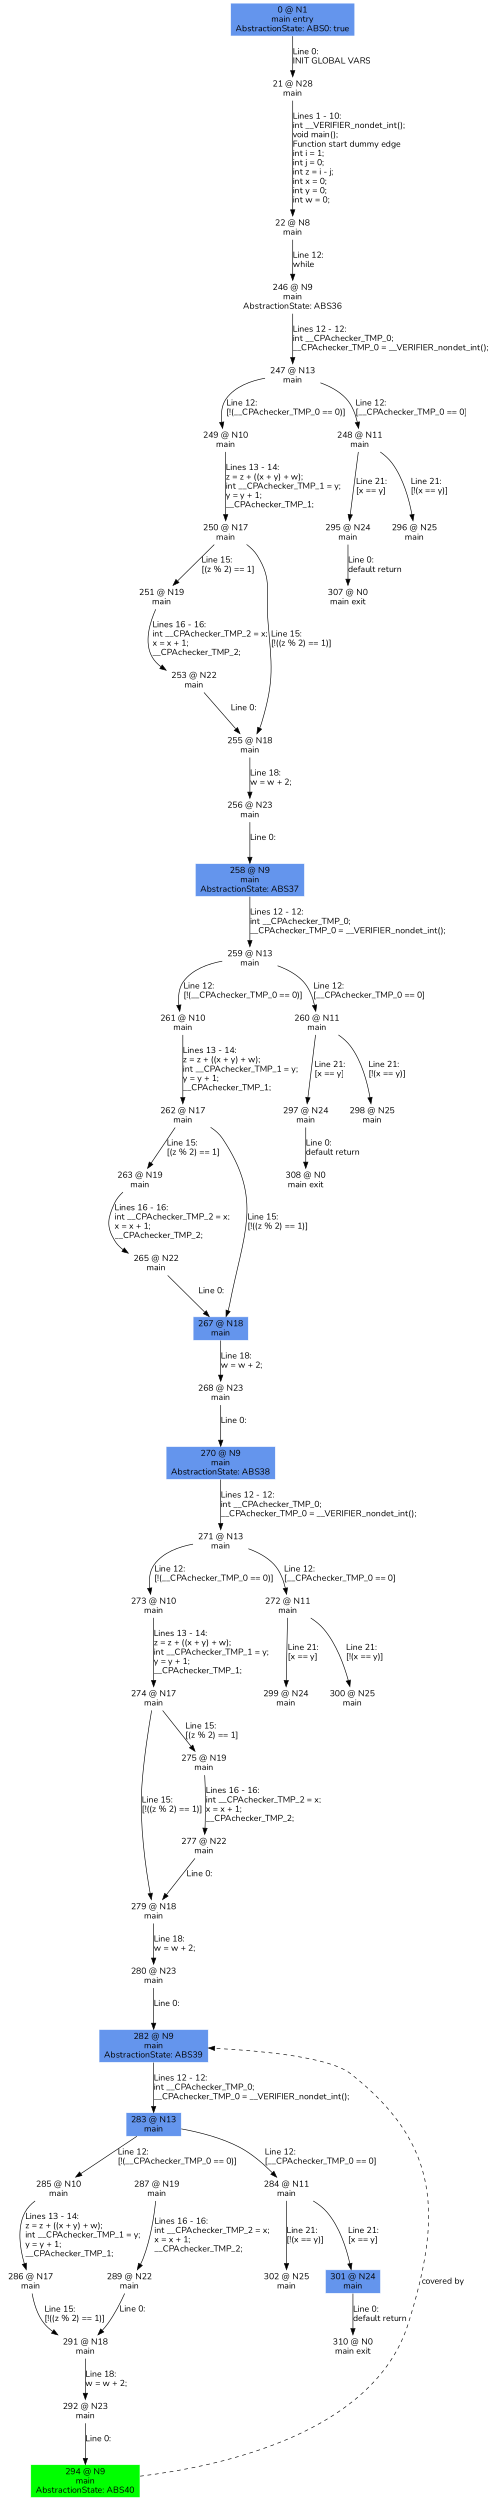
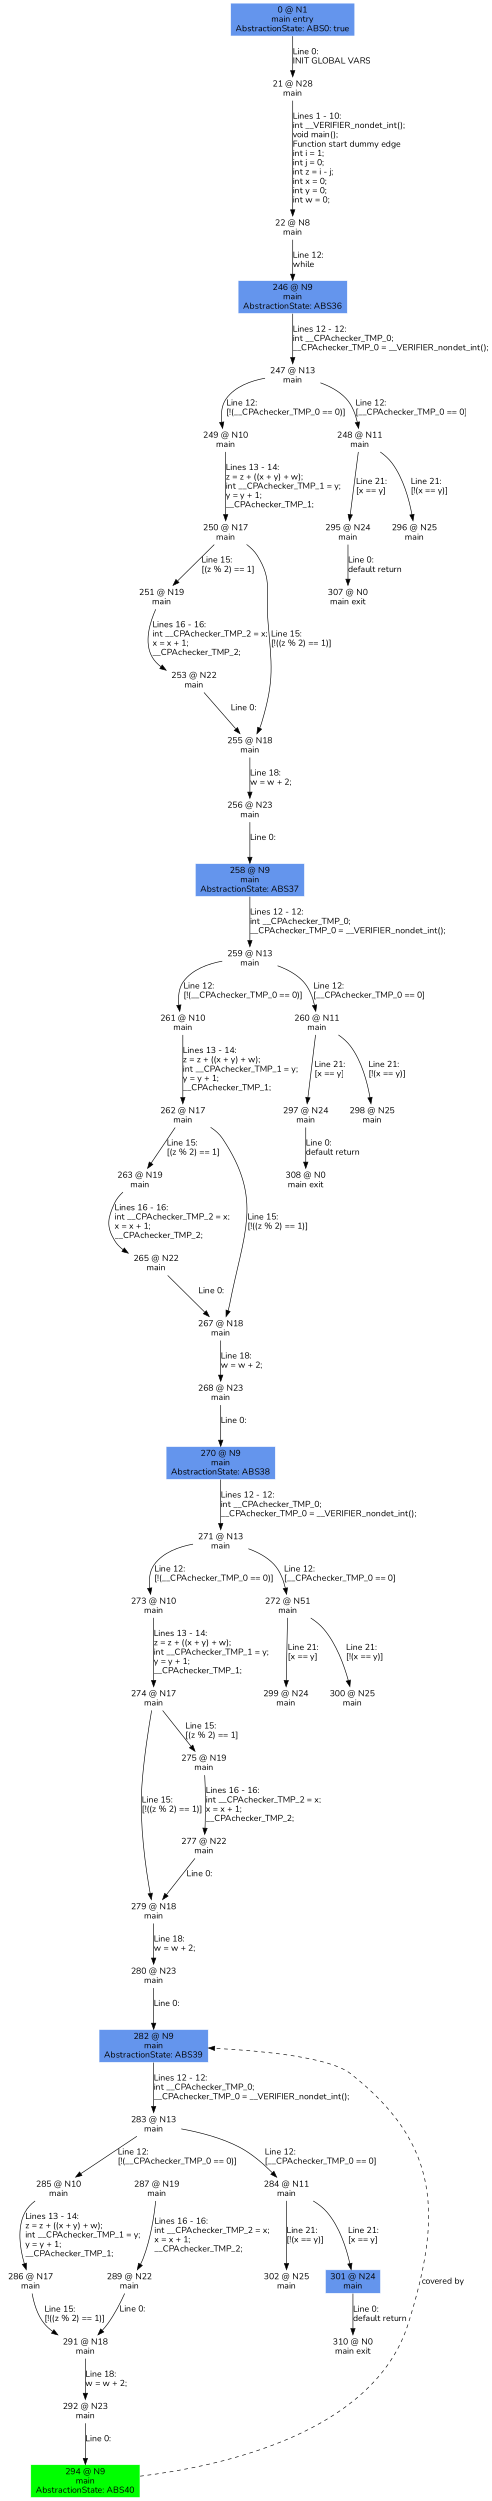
(293, 297) -> (293, 297)
(221, 1329) -> (221, 1329)
(288, 1606) -> (288, 1606)
(154, 2124) -> (154, 2124)
